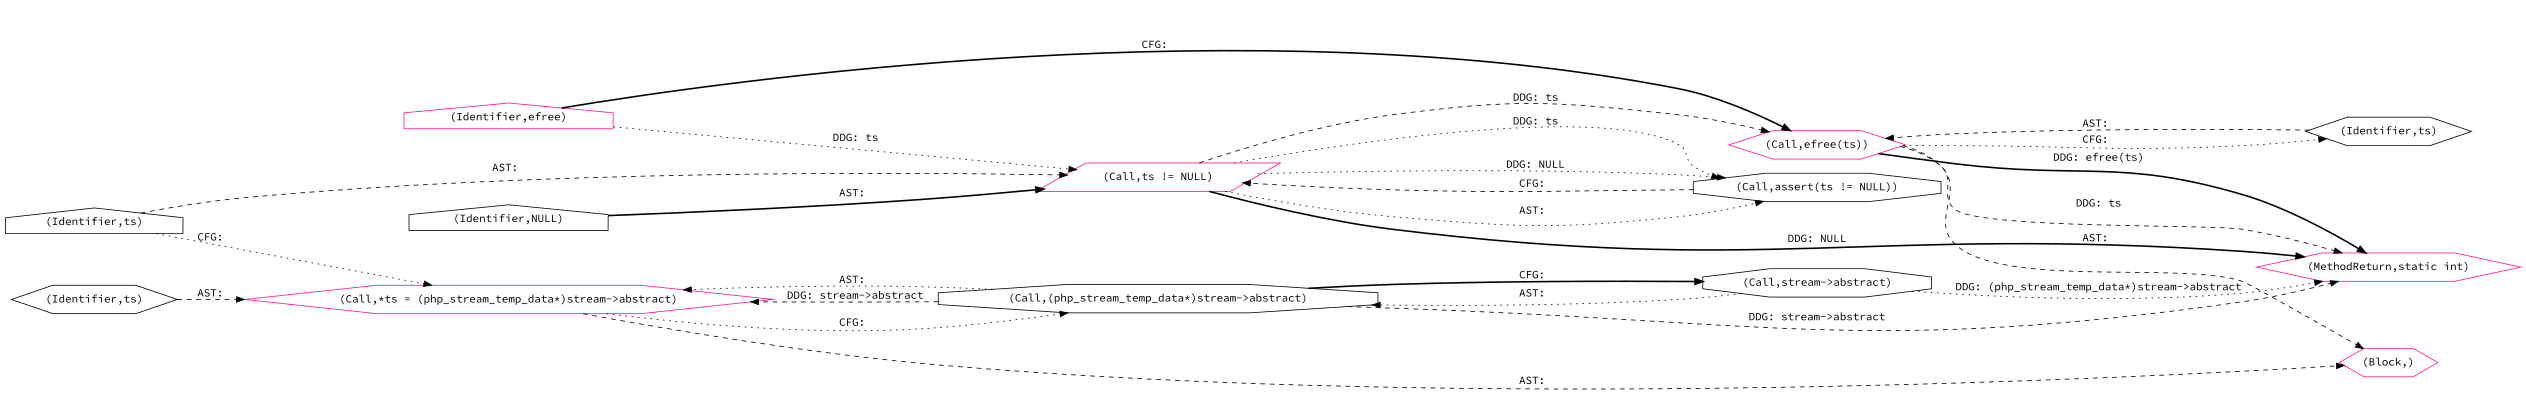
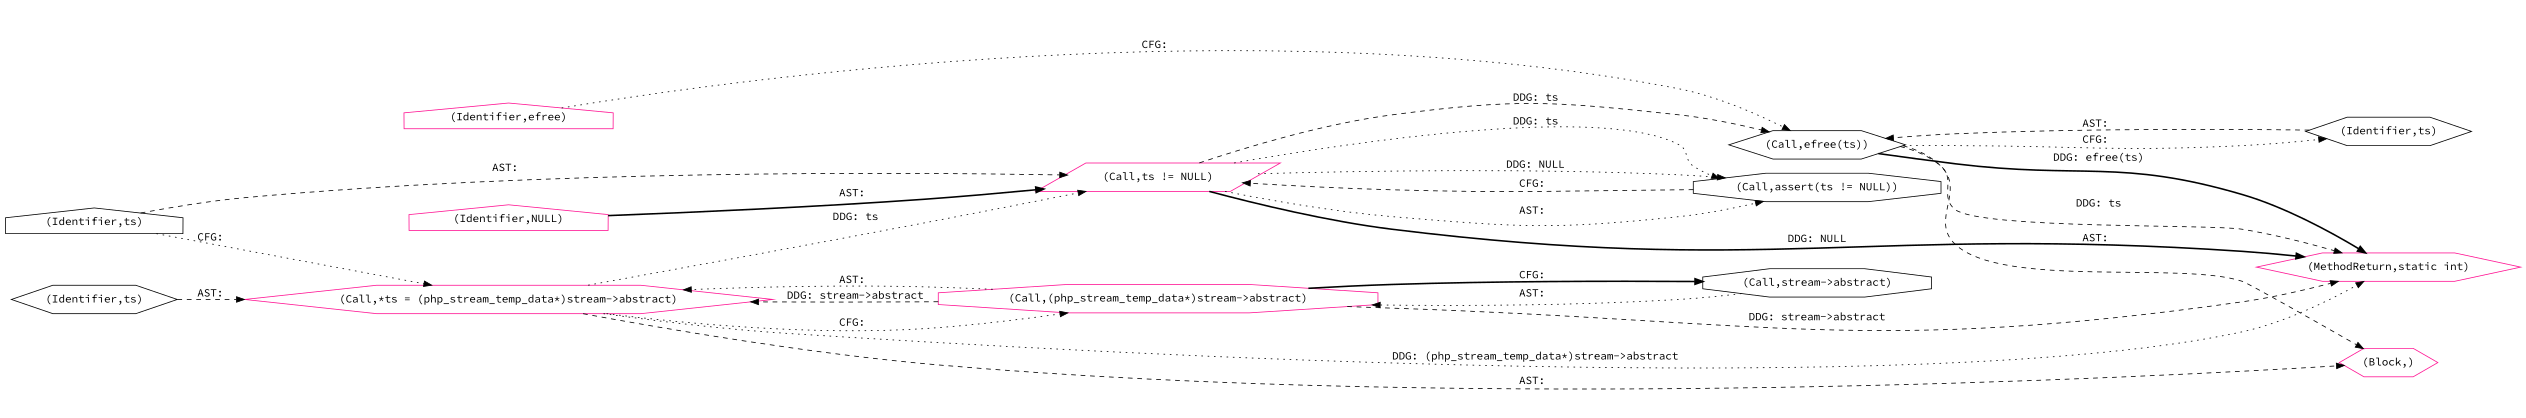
(1175, 51) -> (1175, 51)
(1817, 145) -> (1817, 145)
(841, 148) -> (833, 240)
(509, 219) -> (509, 219)
(1158, 299) -> (1158, 299)
(2114, 299) -> (1485, 365)
